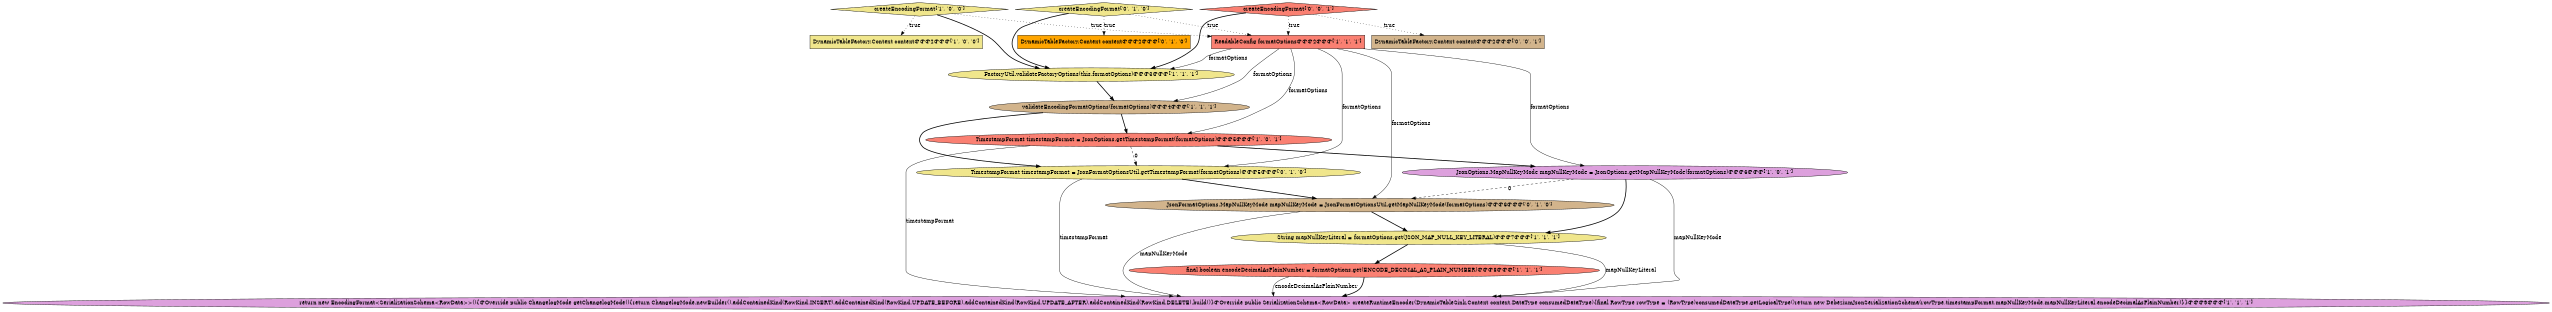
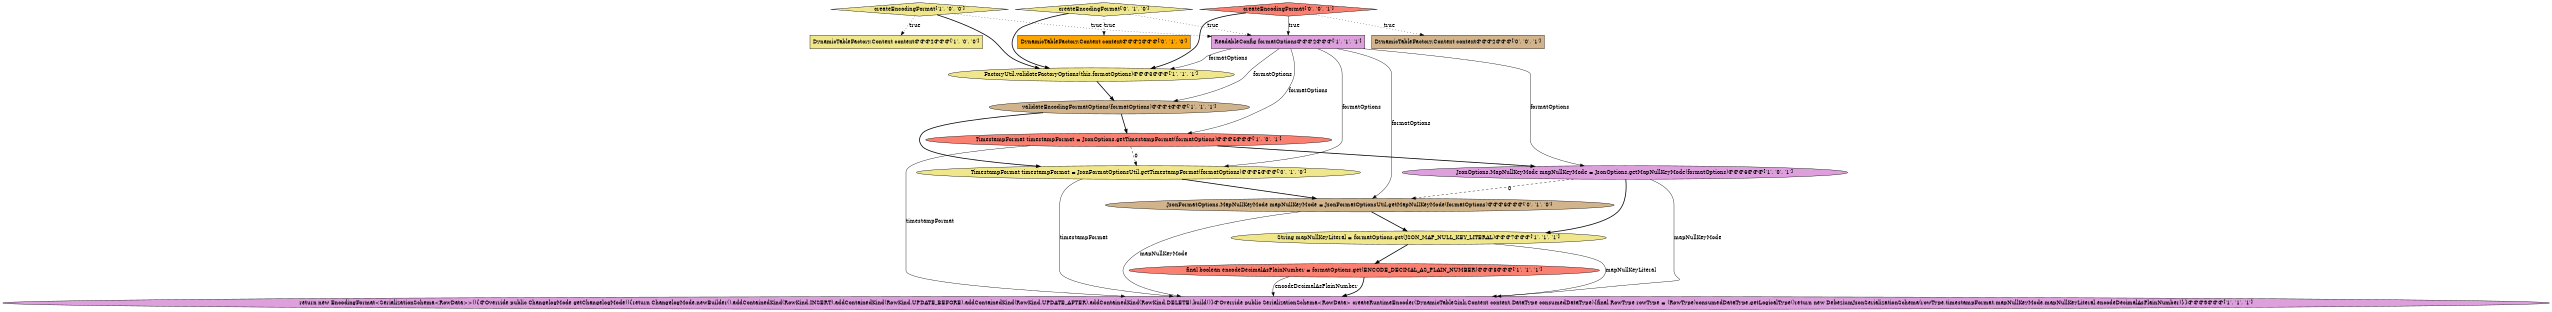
(1288, 24) -> (1288, 24)
(1288, 42) -> (1288, 42)
